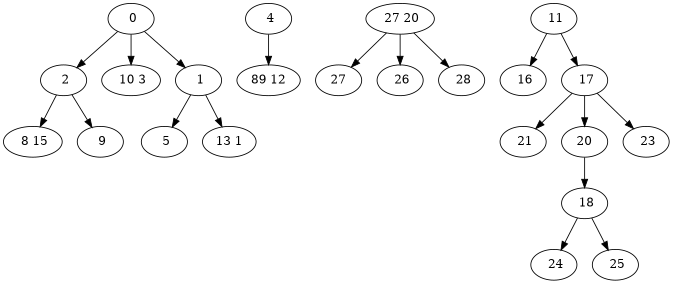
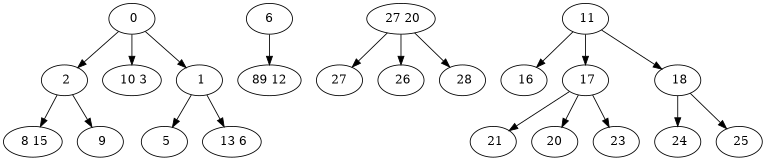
(269, 19) -> (269, 19)
(229, 142) -> (232, 142)
(585, 168) -> (628, 47)
